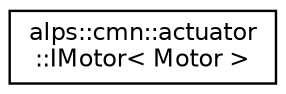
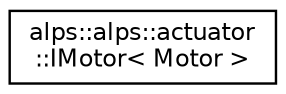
(143, 47) -> (143, 47)
